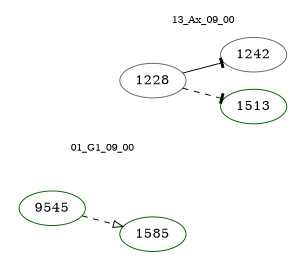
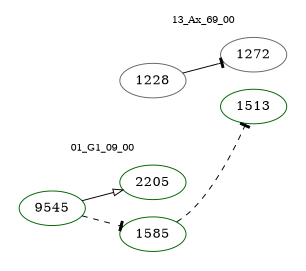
(203, 21) -> (203, 21)
(254, 55) -> (254, 55)
(201, 93) -> (216, 179)
none -> (153, 182)
(98, 220) -> (98, 220)
